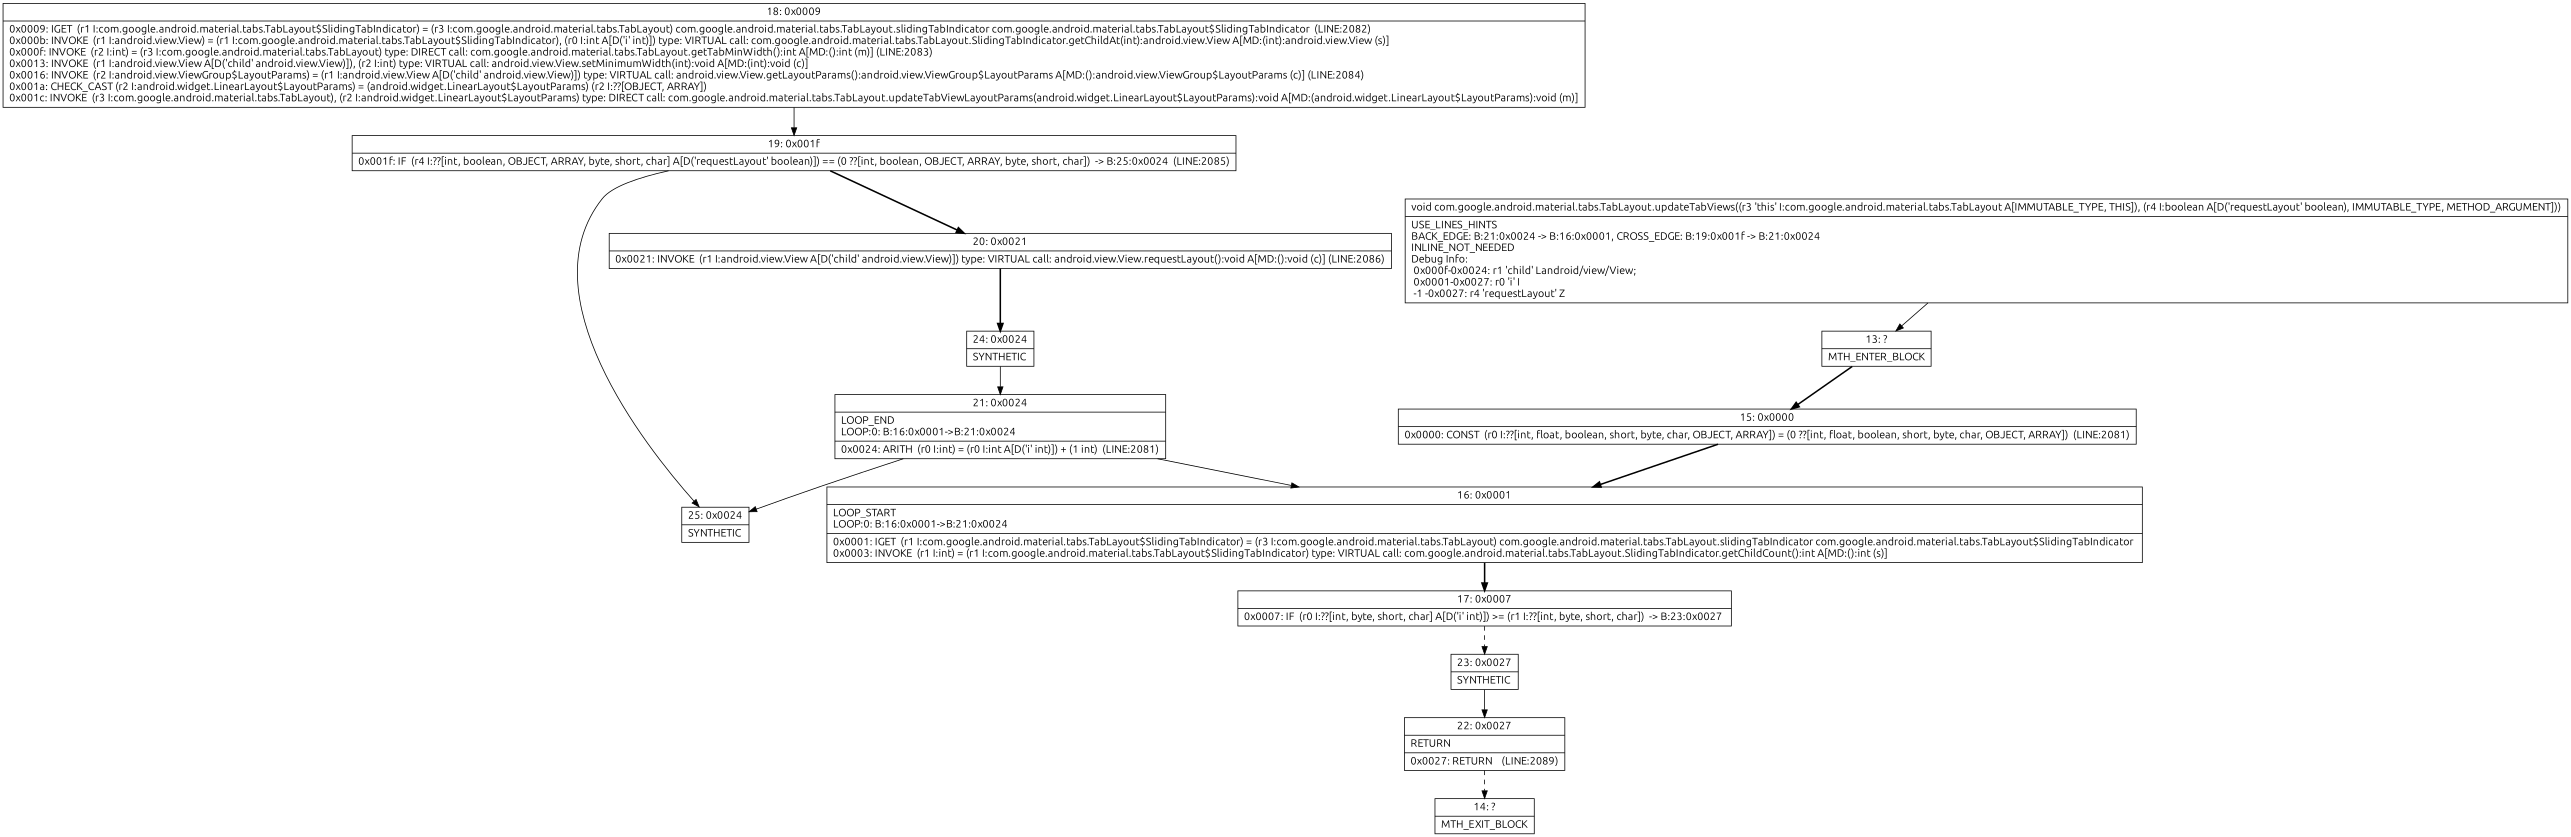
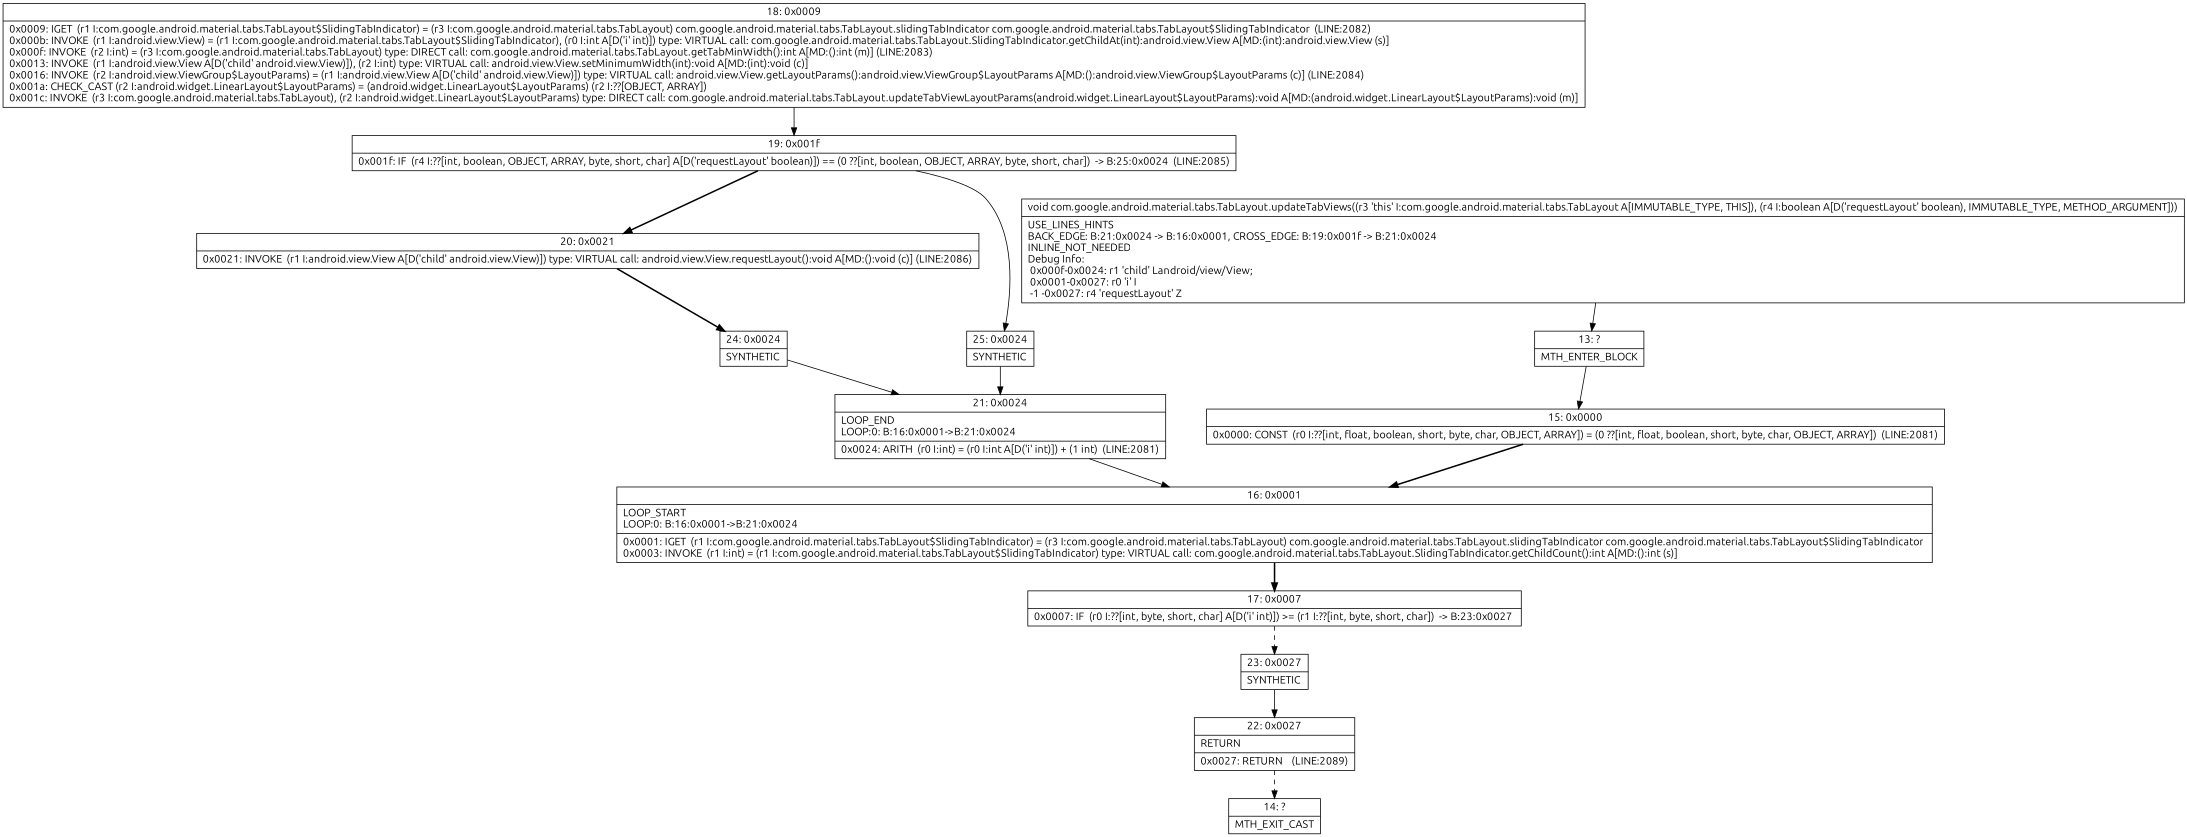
(1825, 385) -> (1583, 384)
(830, 483) -> (1000, 377)
(1485, 825) -> (1275, 825)
